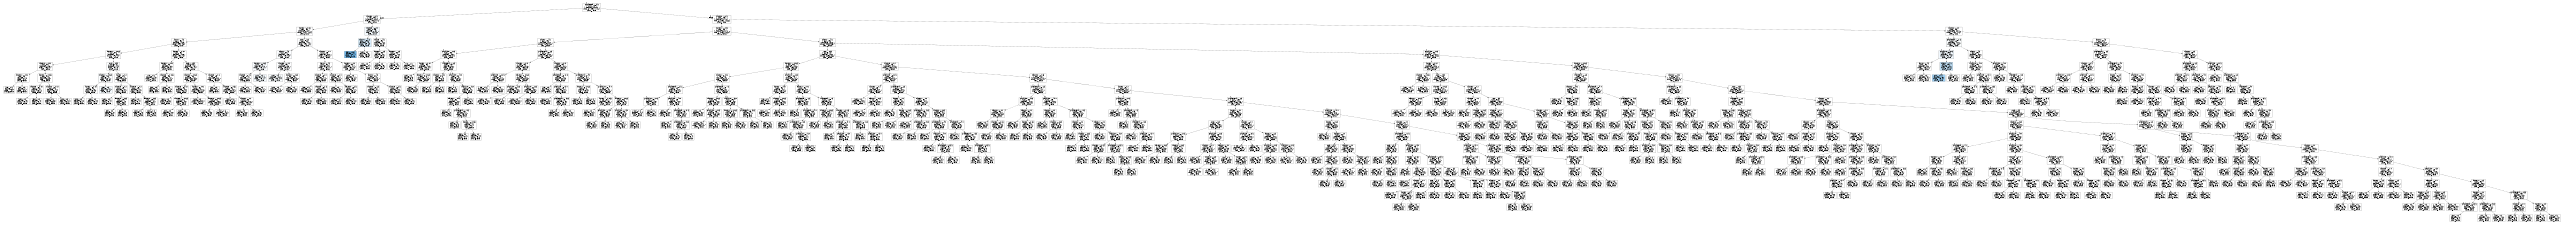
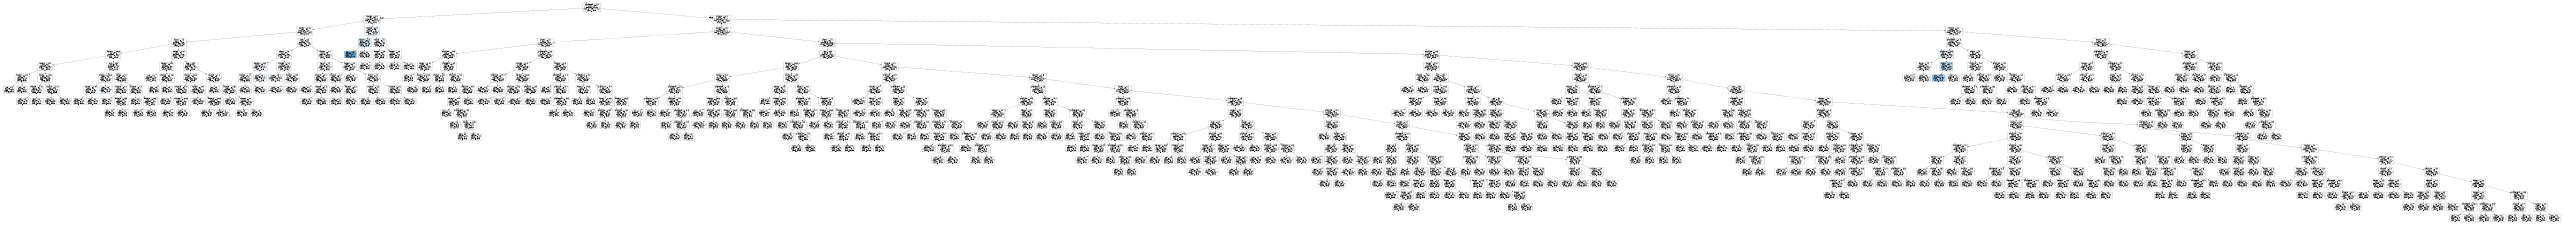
(1618, 137) -> (1618, 137)
none -> (2469, 218)
